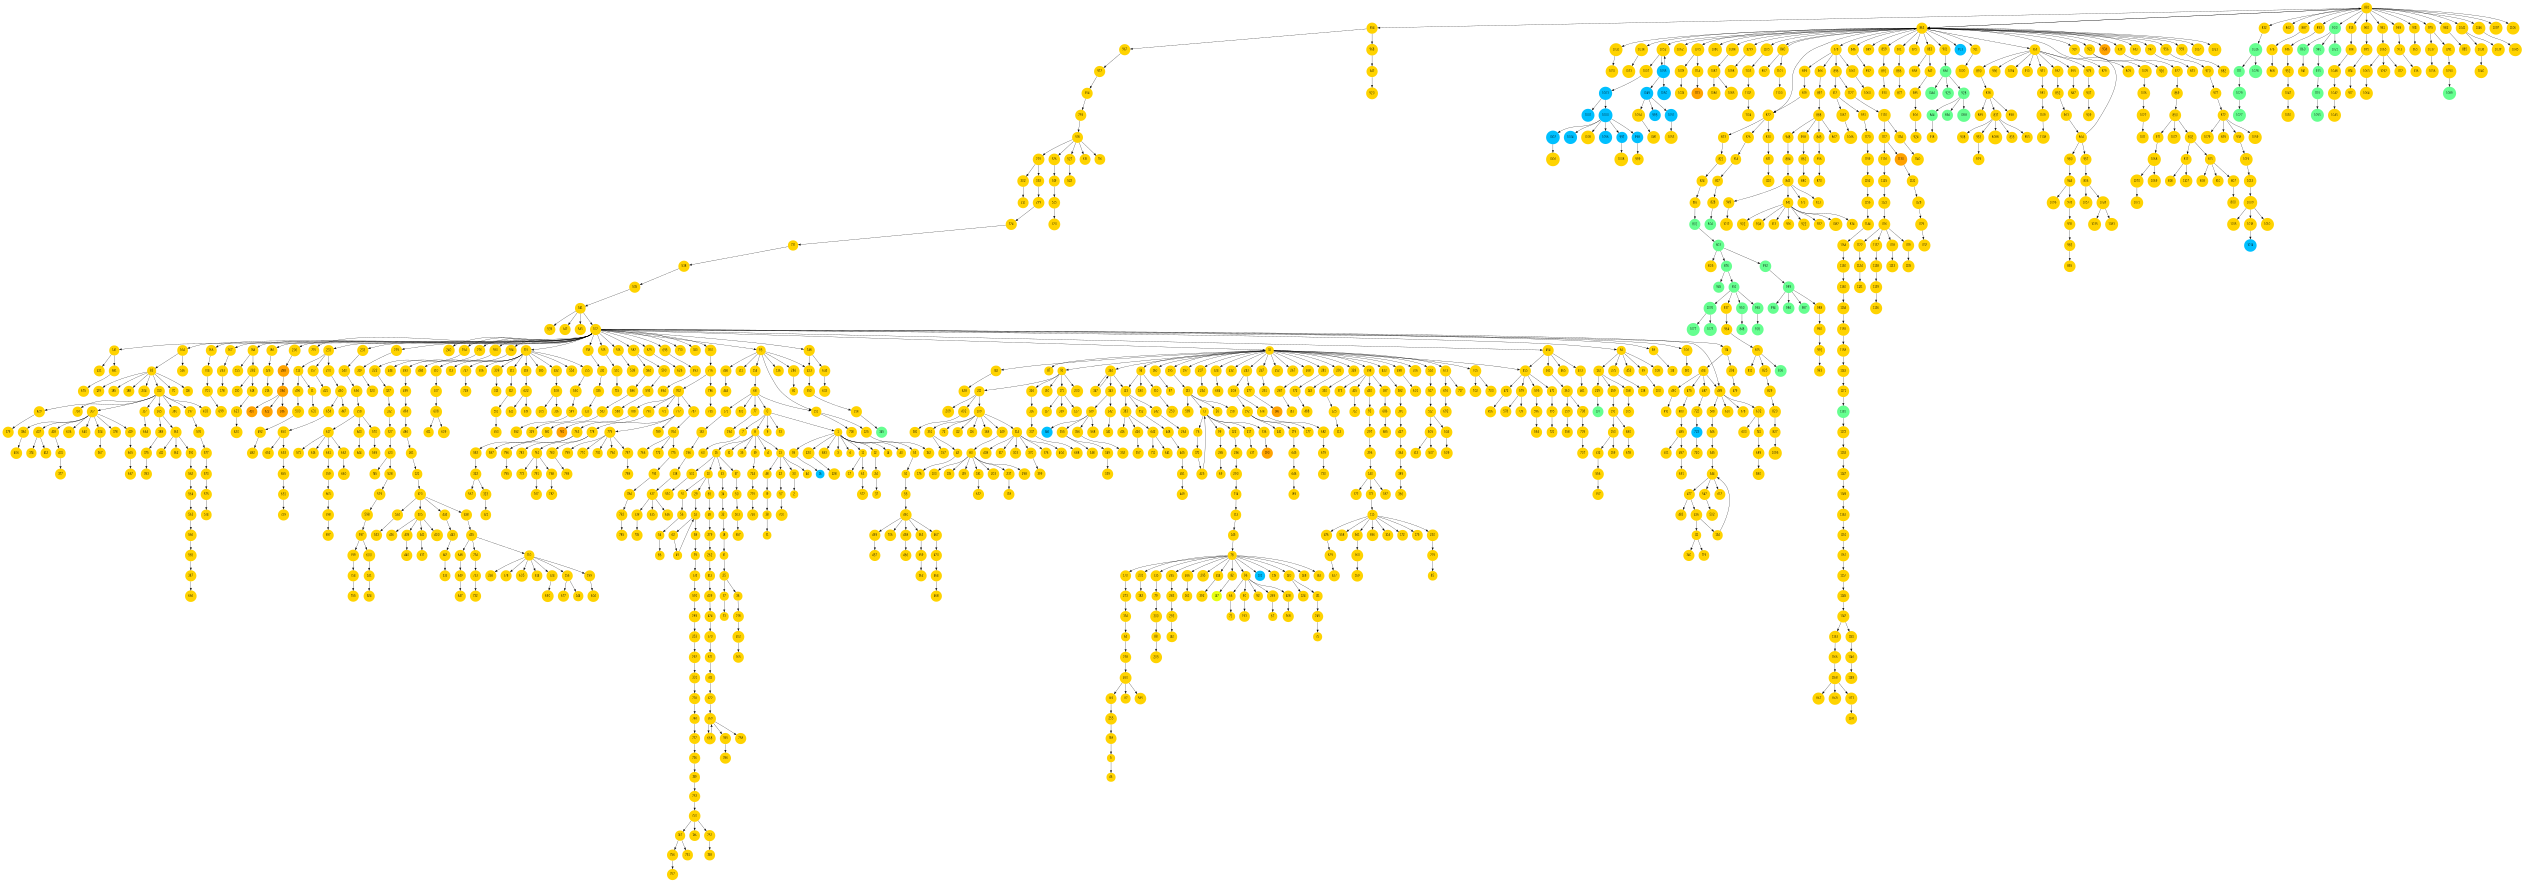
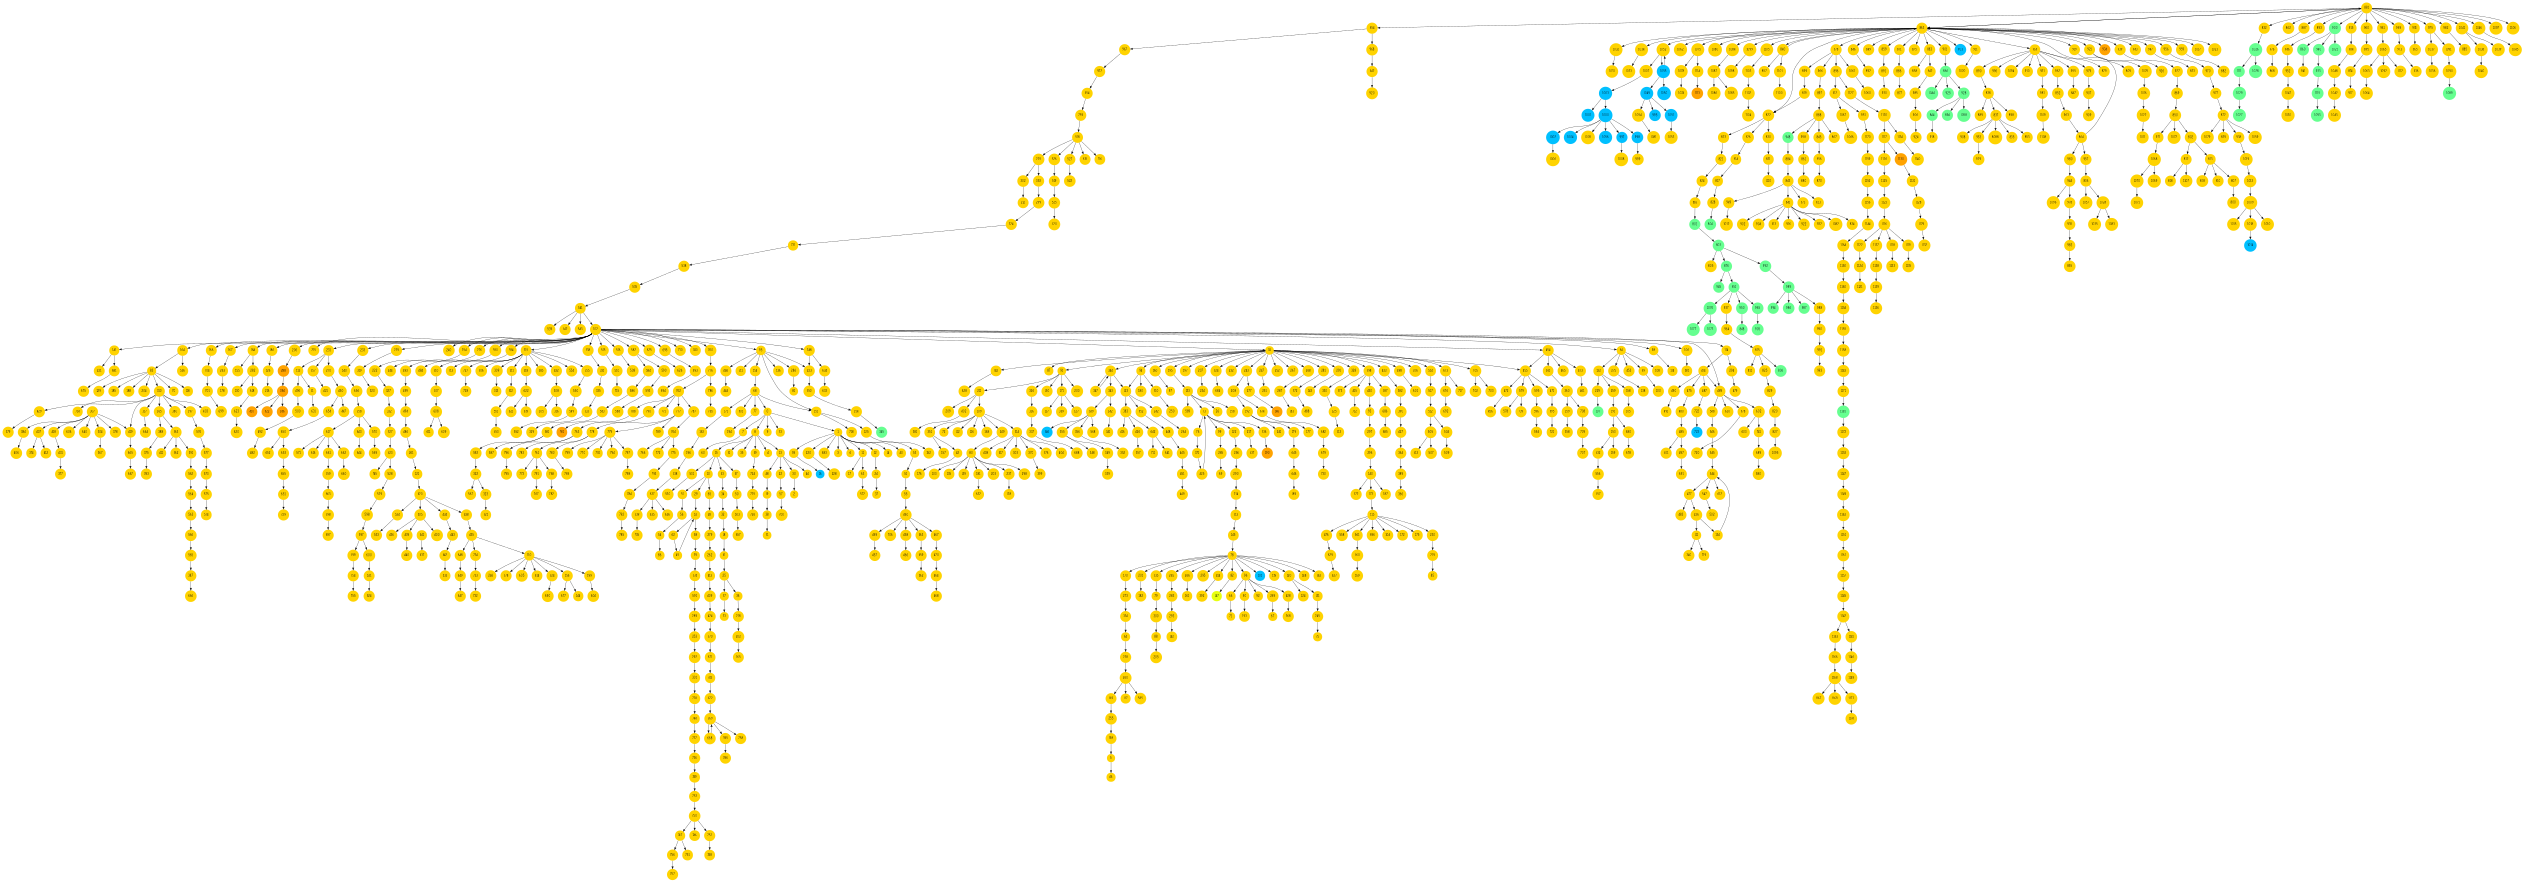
(1788, 137) -> (1788, 137)
(121, 406) -> (138, 405)
(1697, 442) -> (1724, 435)
(421, 524) -> none
